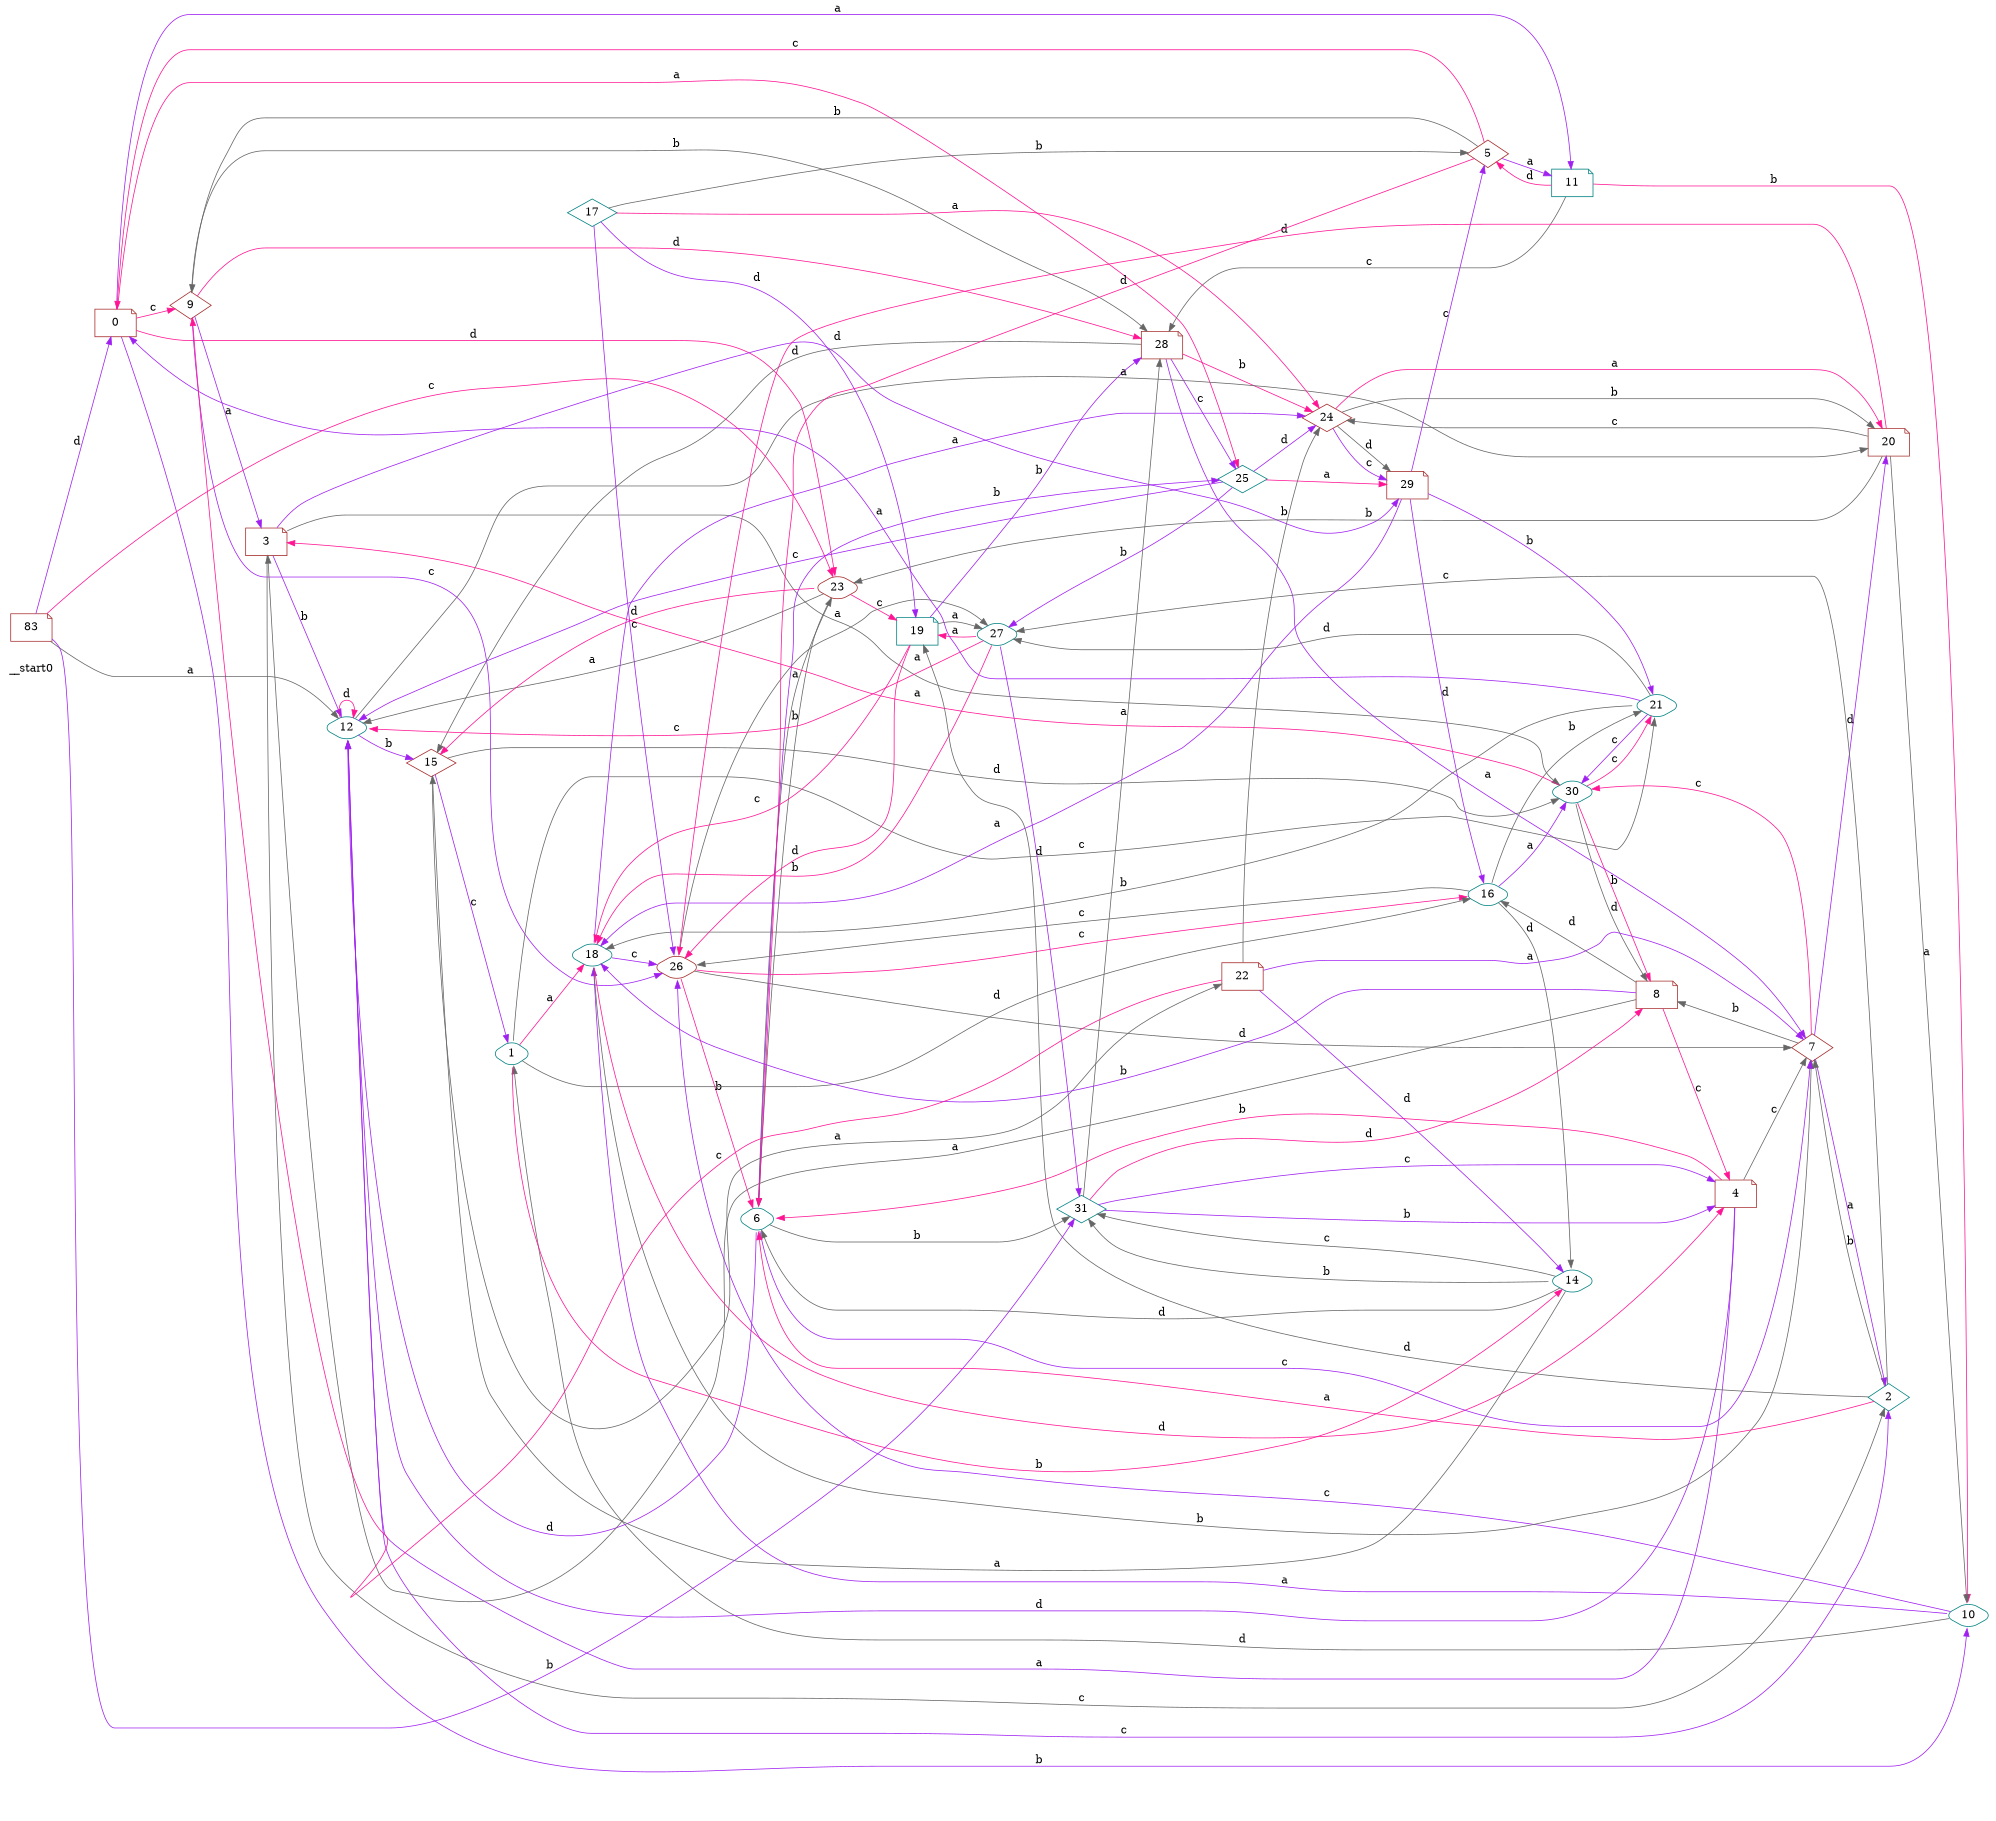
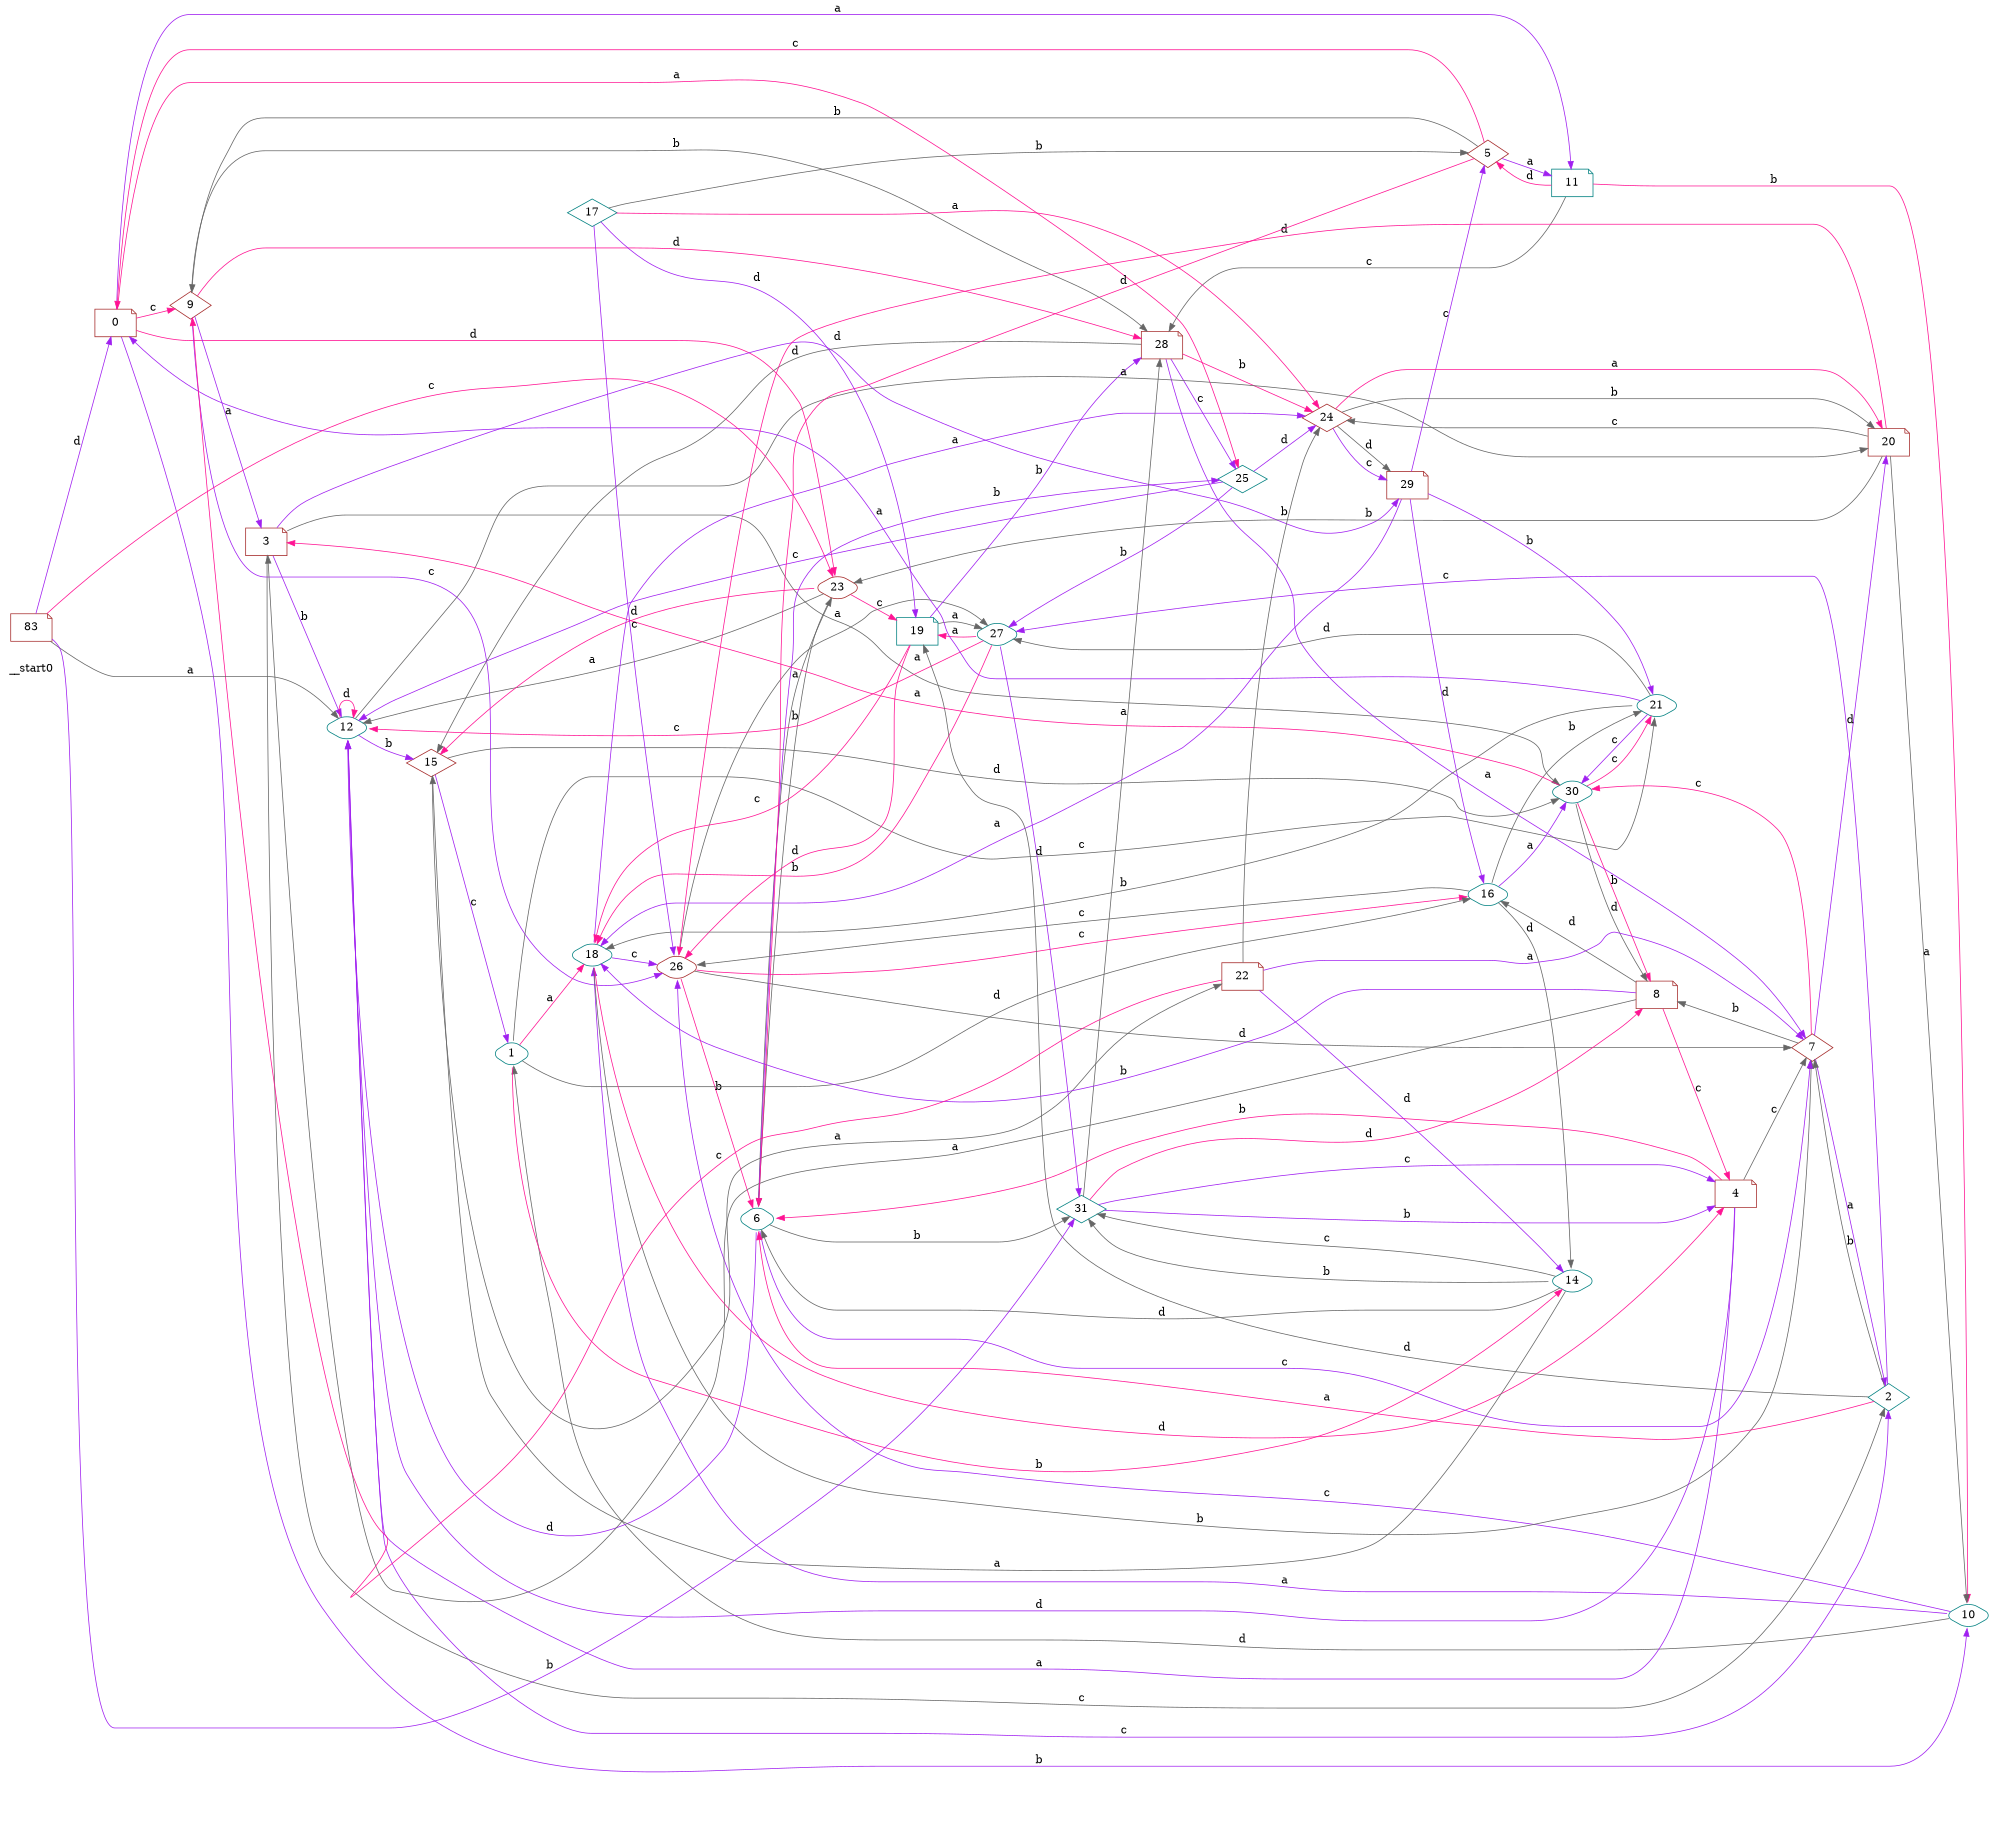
(1322, 482) -> none
(1818, 586) -> (1818, 586)
